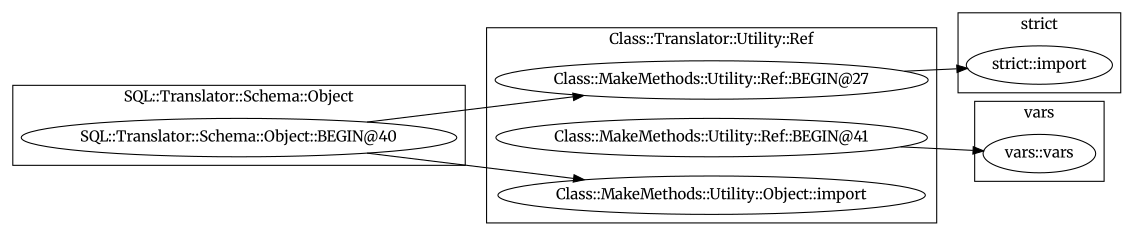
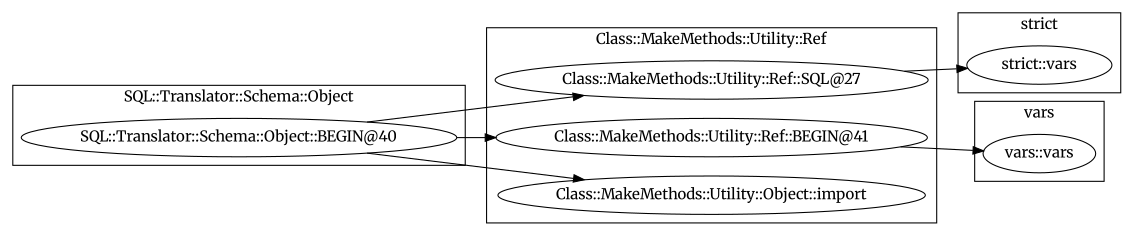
(712, 40) -> (712, 40)
(1039, 65) -> (1039, 65)
(712, 80) -> (712, 80)
none -> (472, 138)
